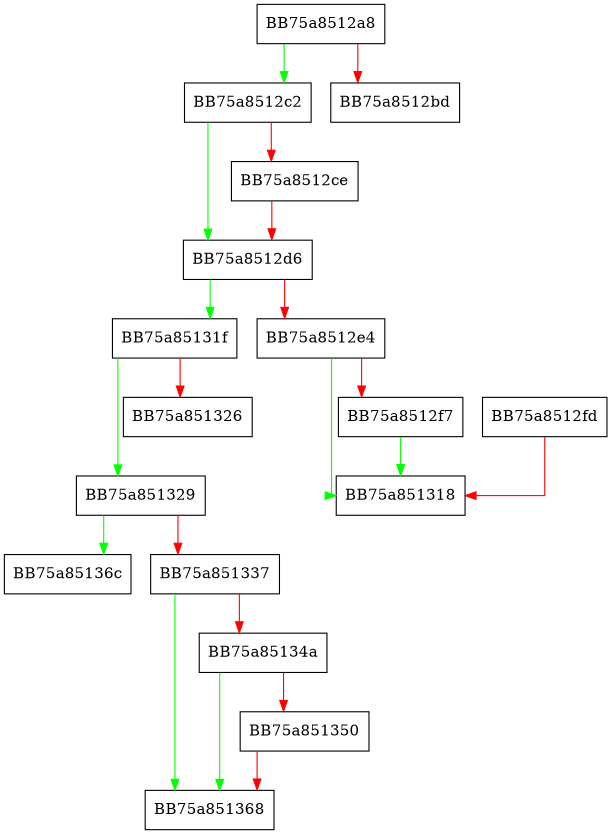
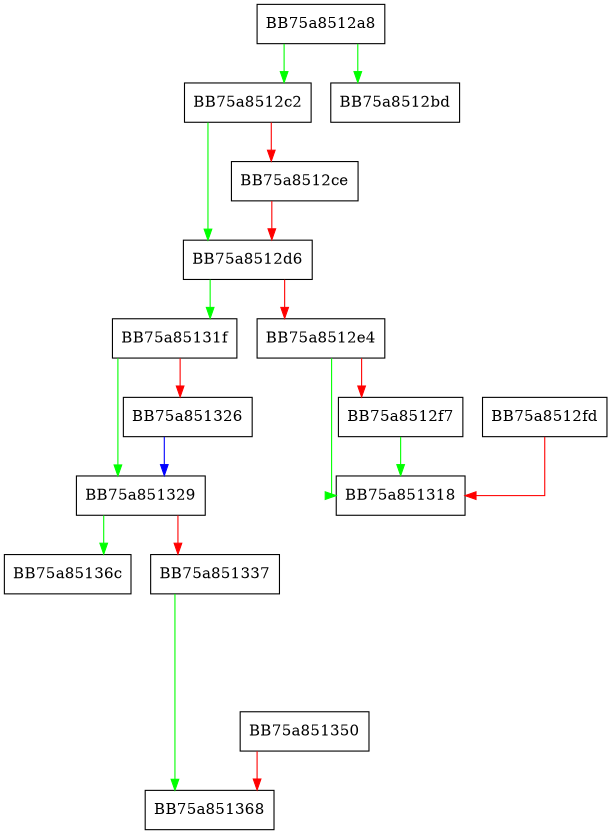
(358, 58) -> (358, 58)
none -> (164, 451)
(263, 653) -> none
